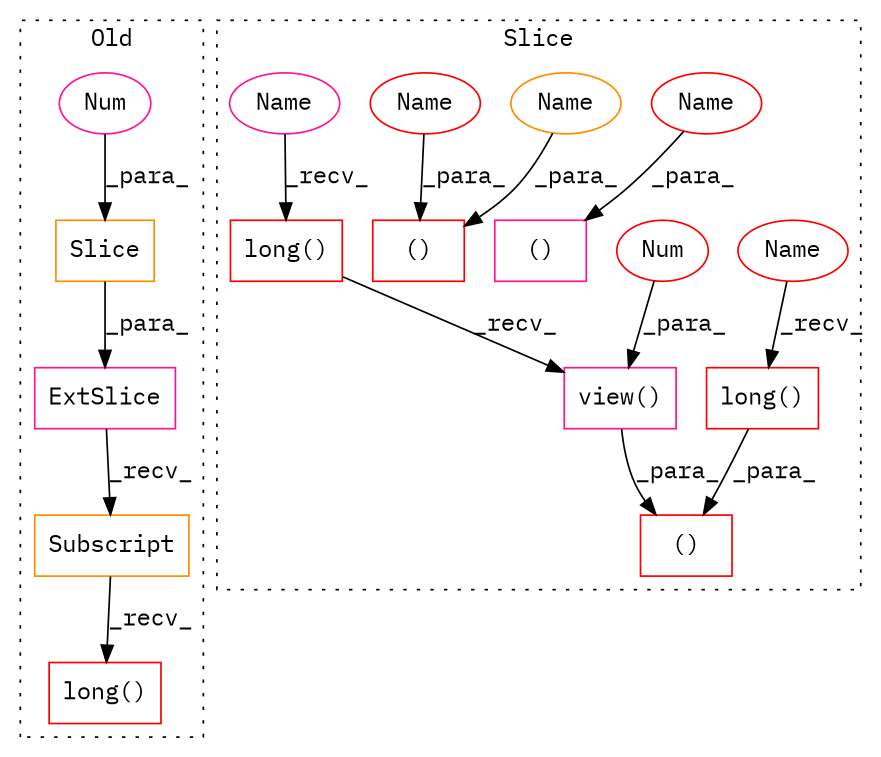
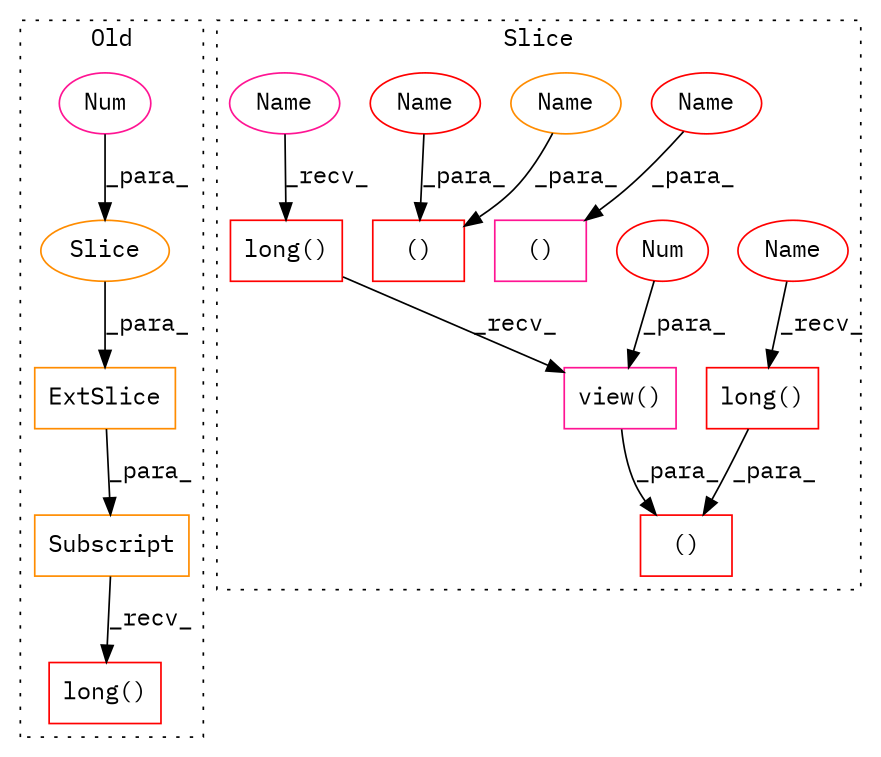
(105, 251) -> (105, 251)
(105, 398) -> (105, 398)
(151, 472) -> (151, 472)
